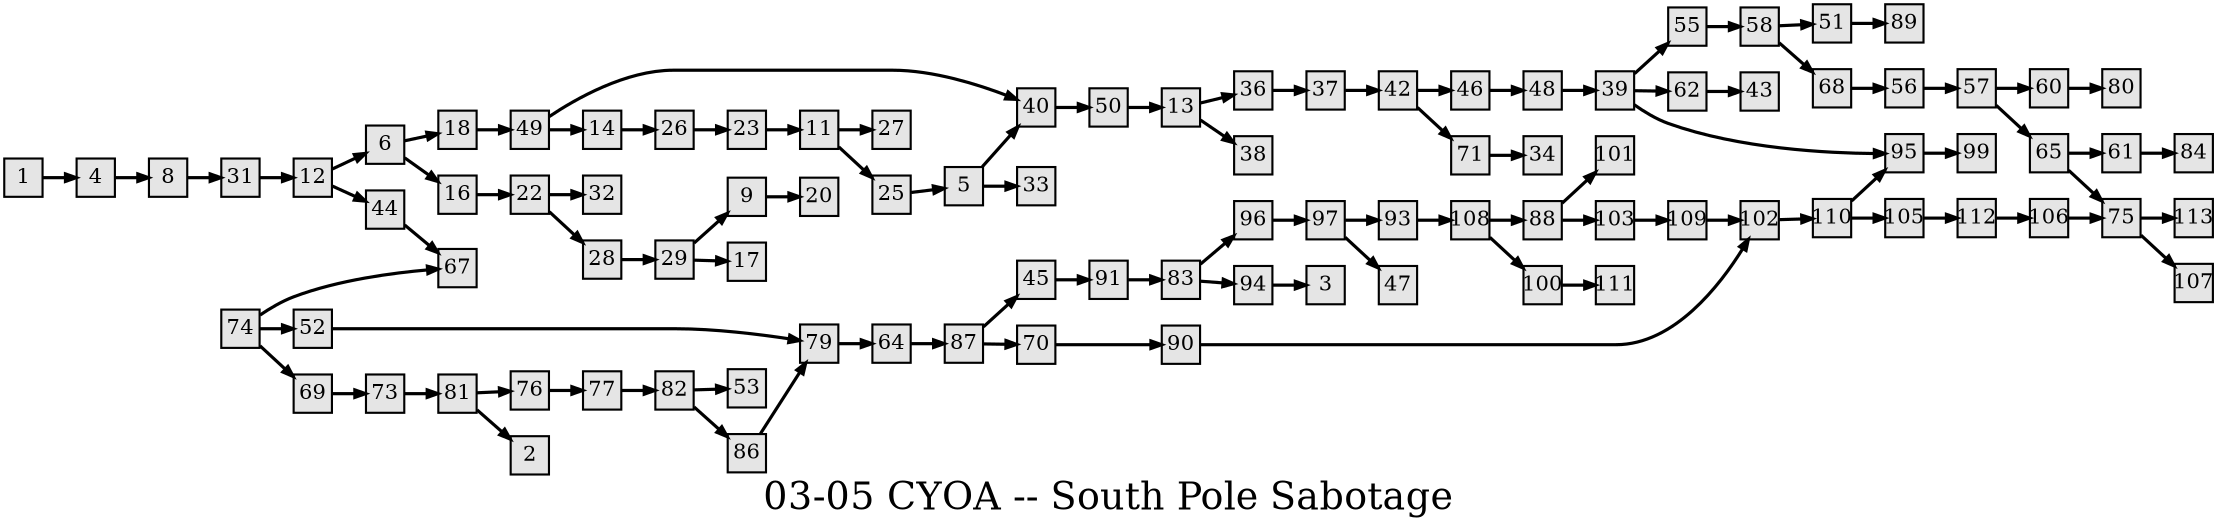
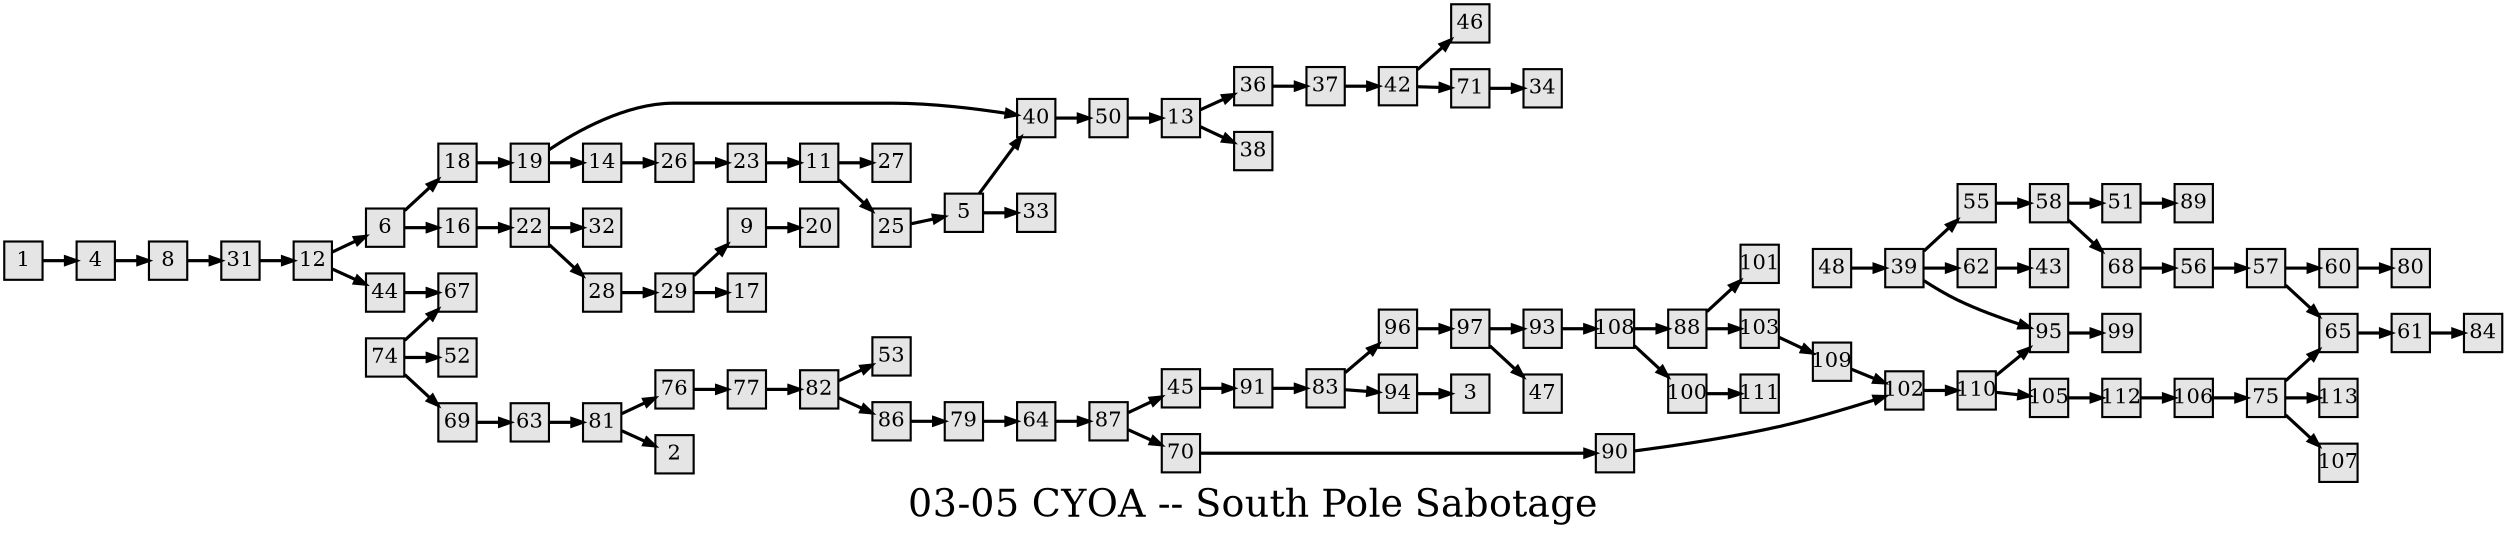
(1501, 90) -> none
(530, 130) -> (530, 163)
(2081, 182) -> (2298, 369)
(561, 329) -> none
(385, 394) -> (530, 422)
